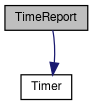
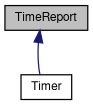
(55, 46) -> (38, 59)
